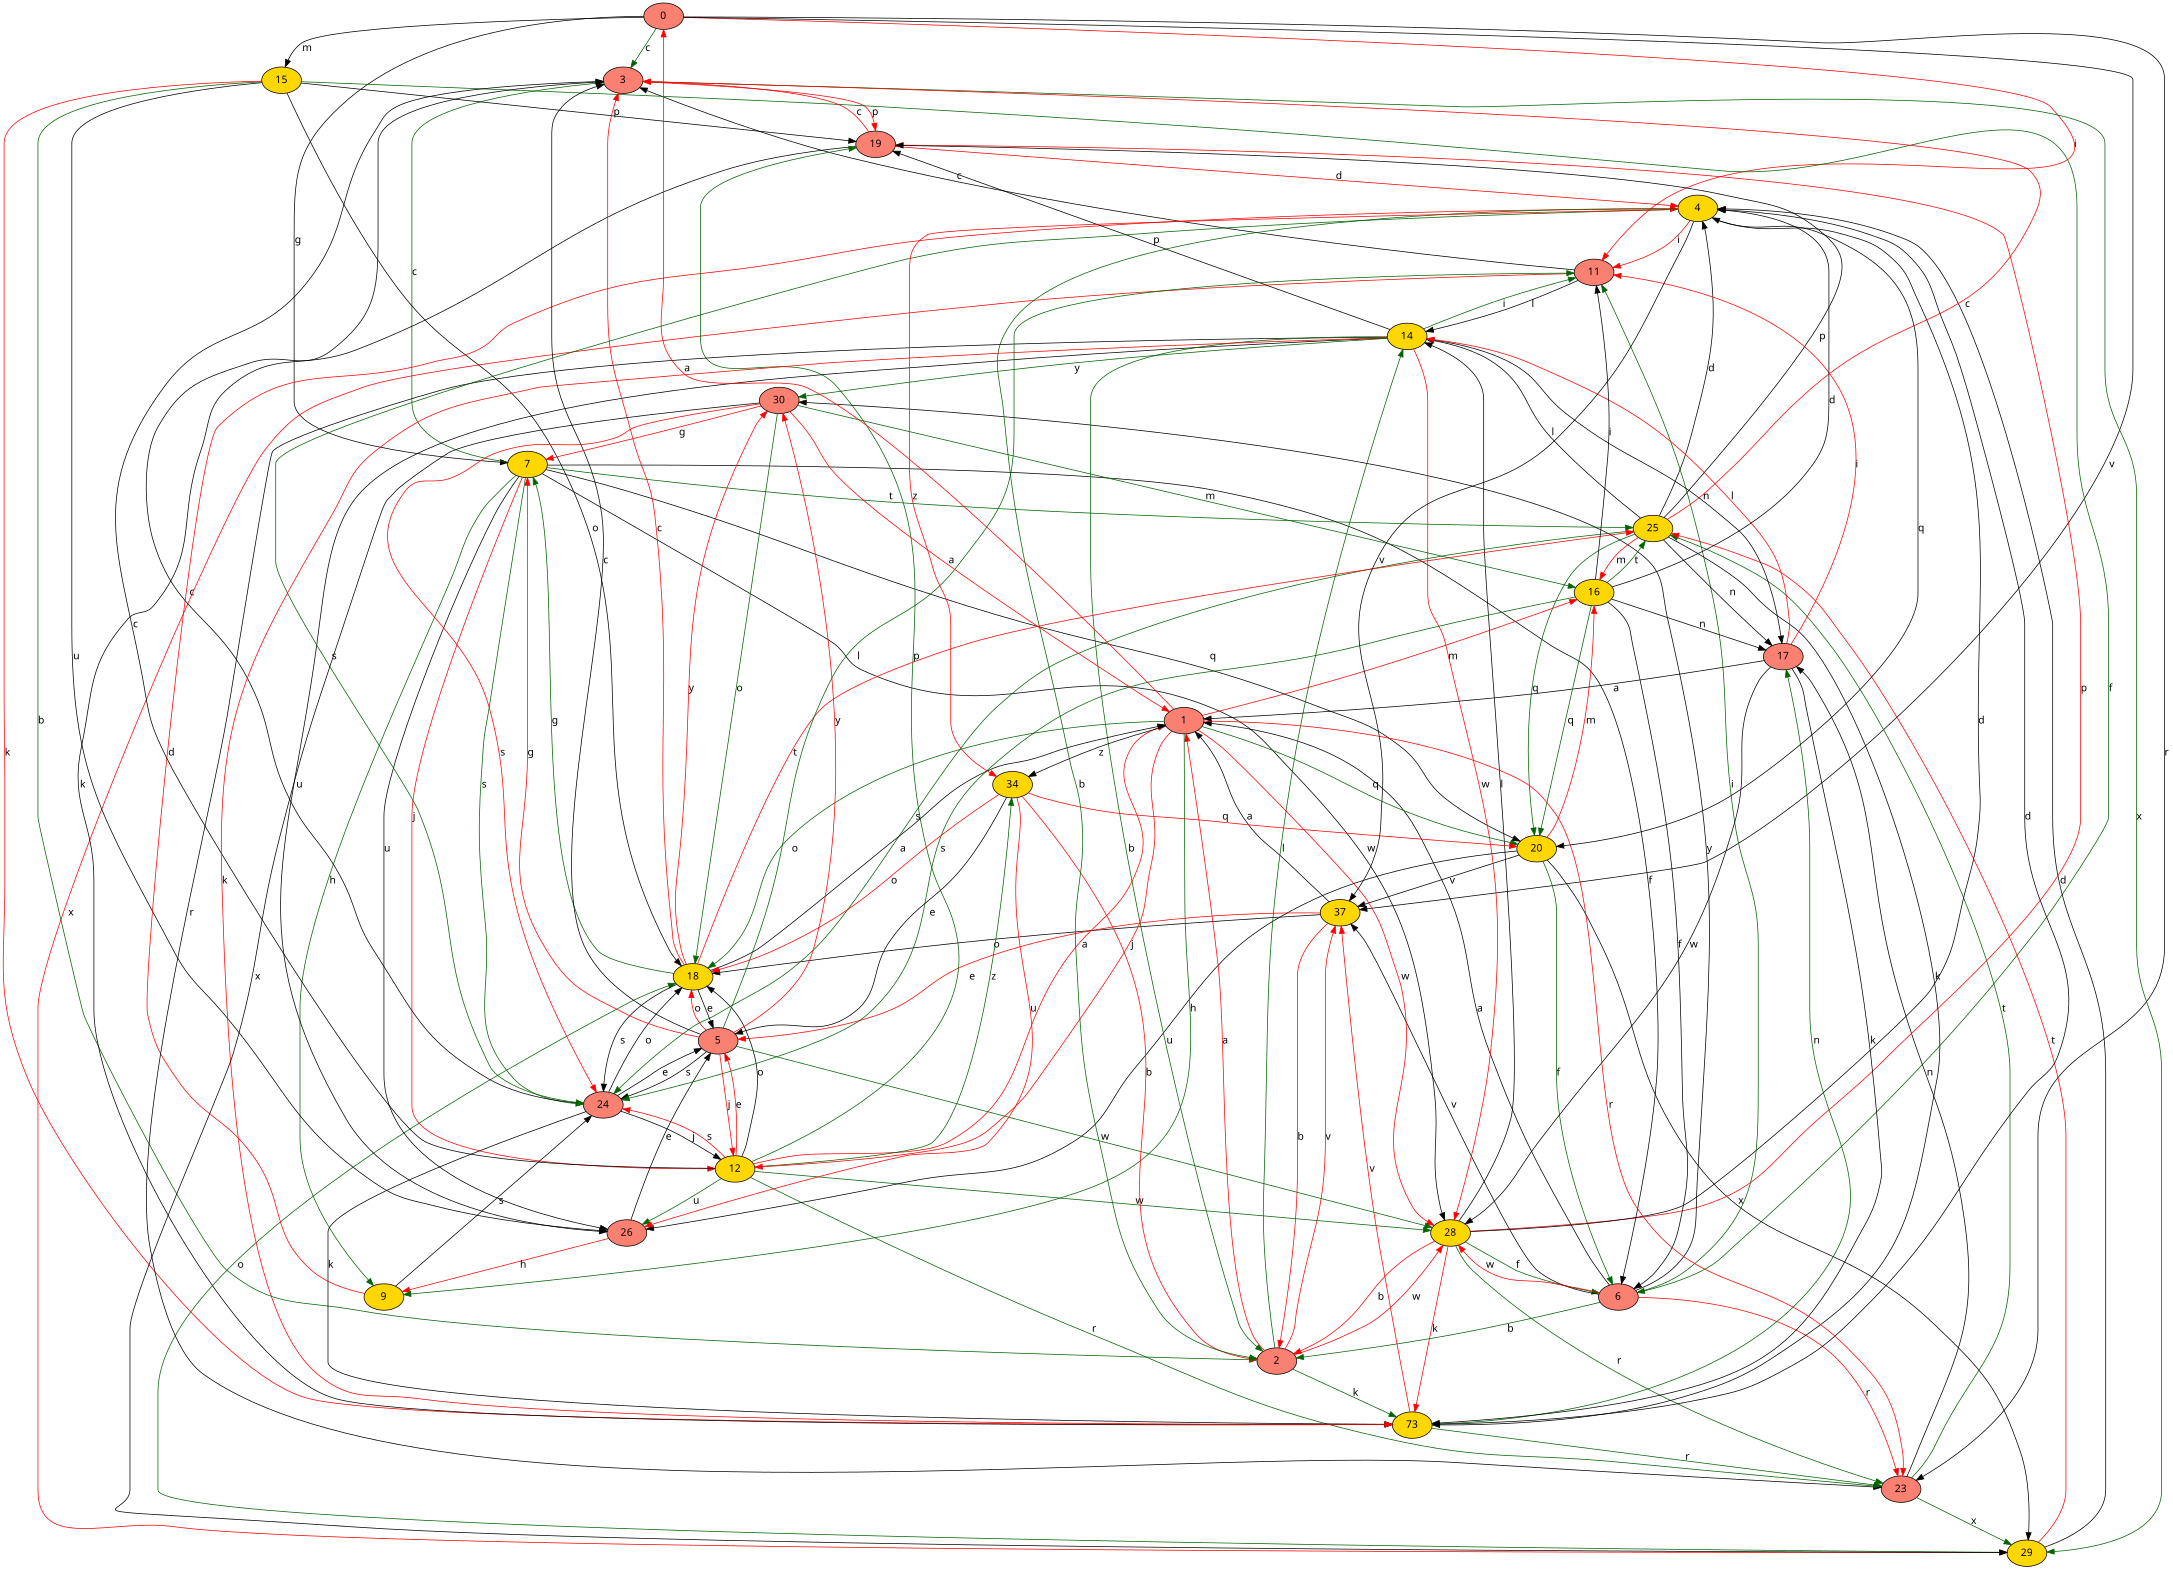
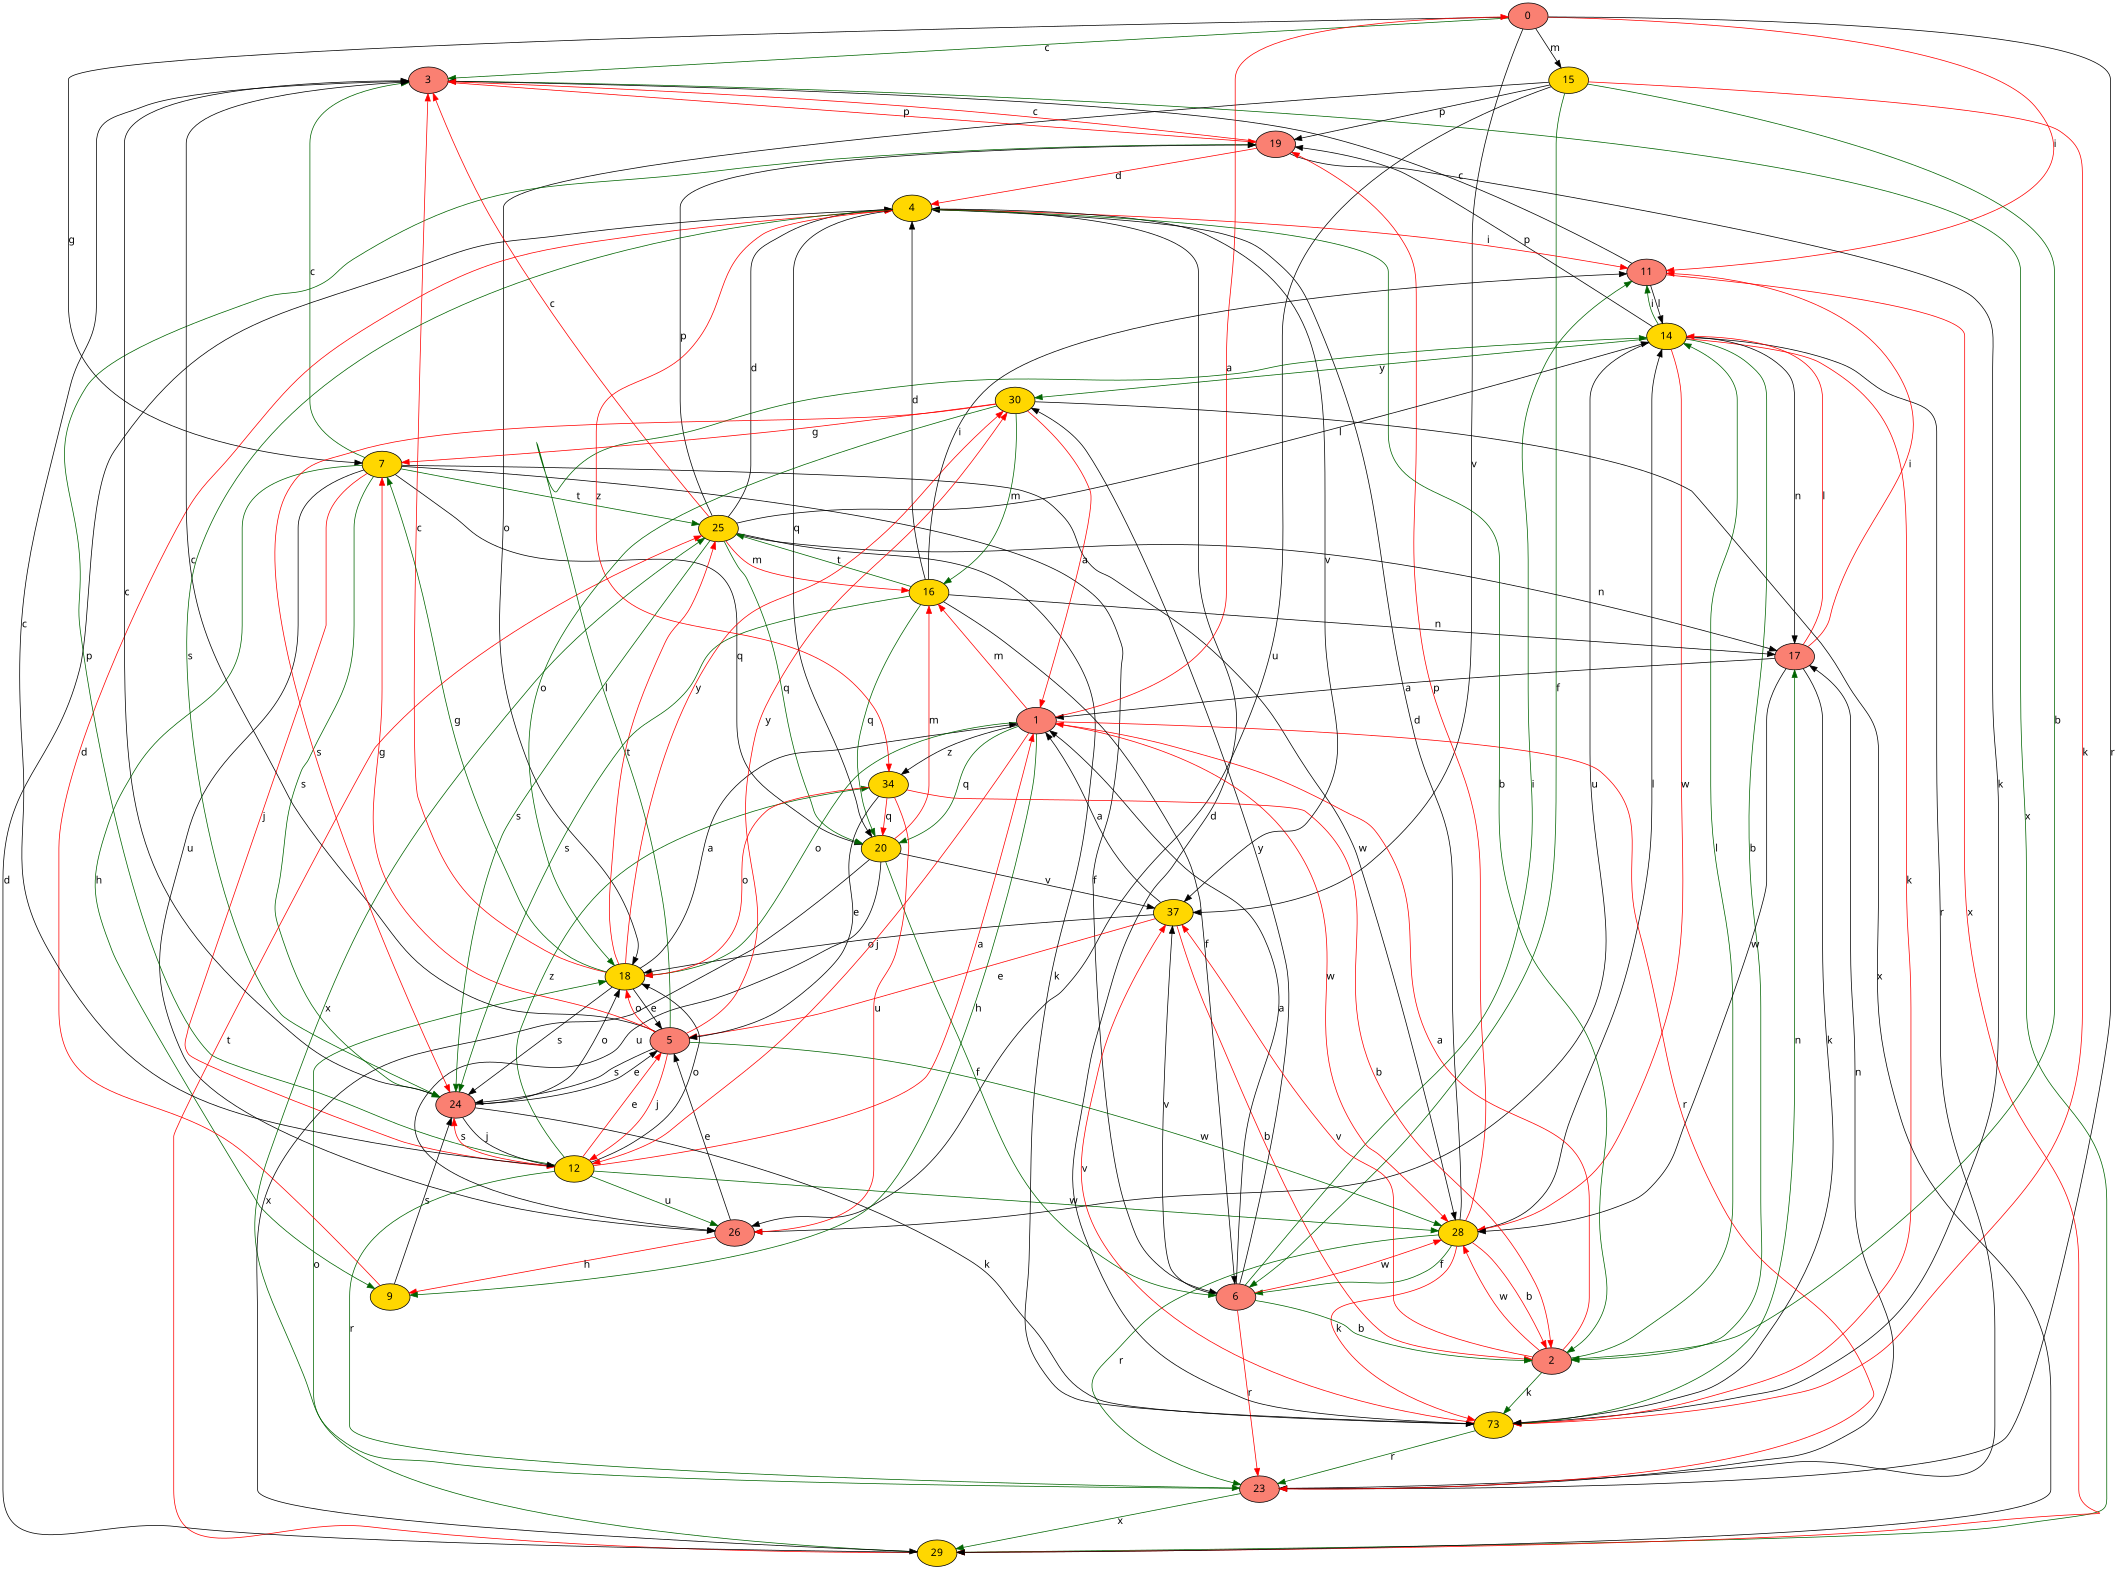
(779, 400) -> (1015, 400)
(1014, 446) -> (763, 410)
(2004, 1009) -> (328, 1009)
